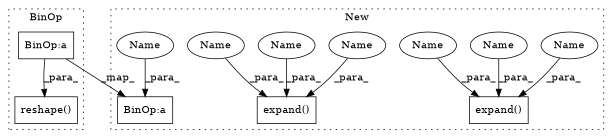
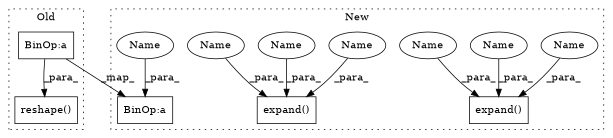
(46, 17) -> (46, 17)
